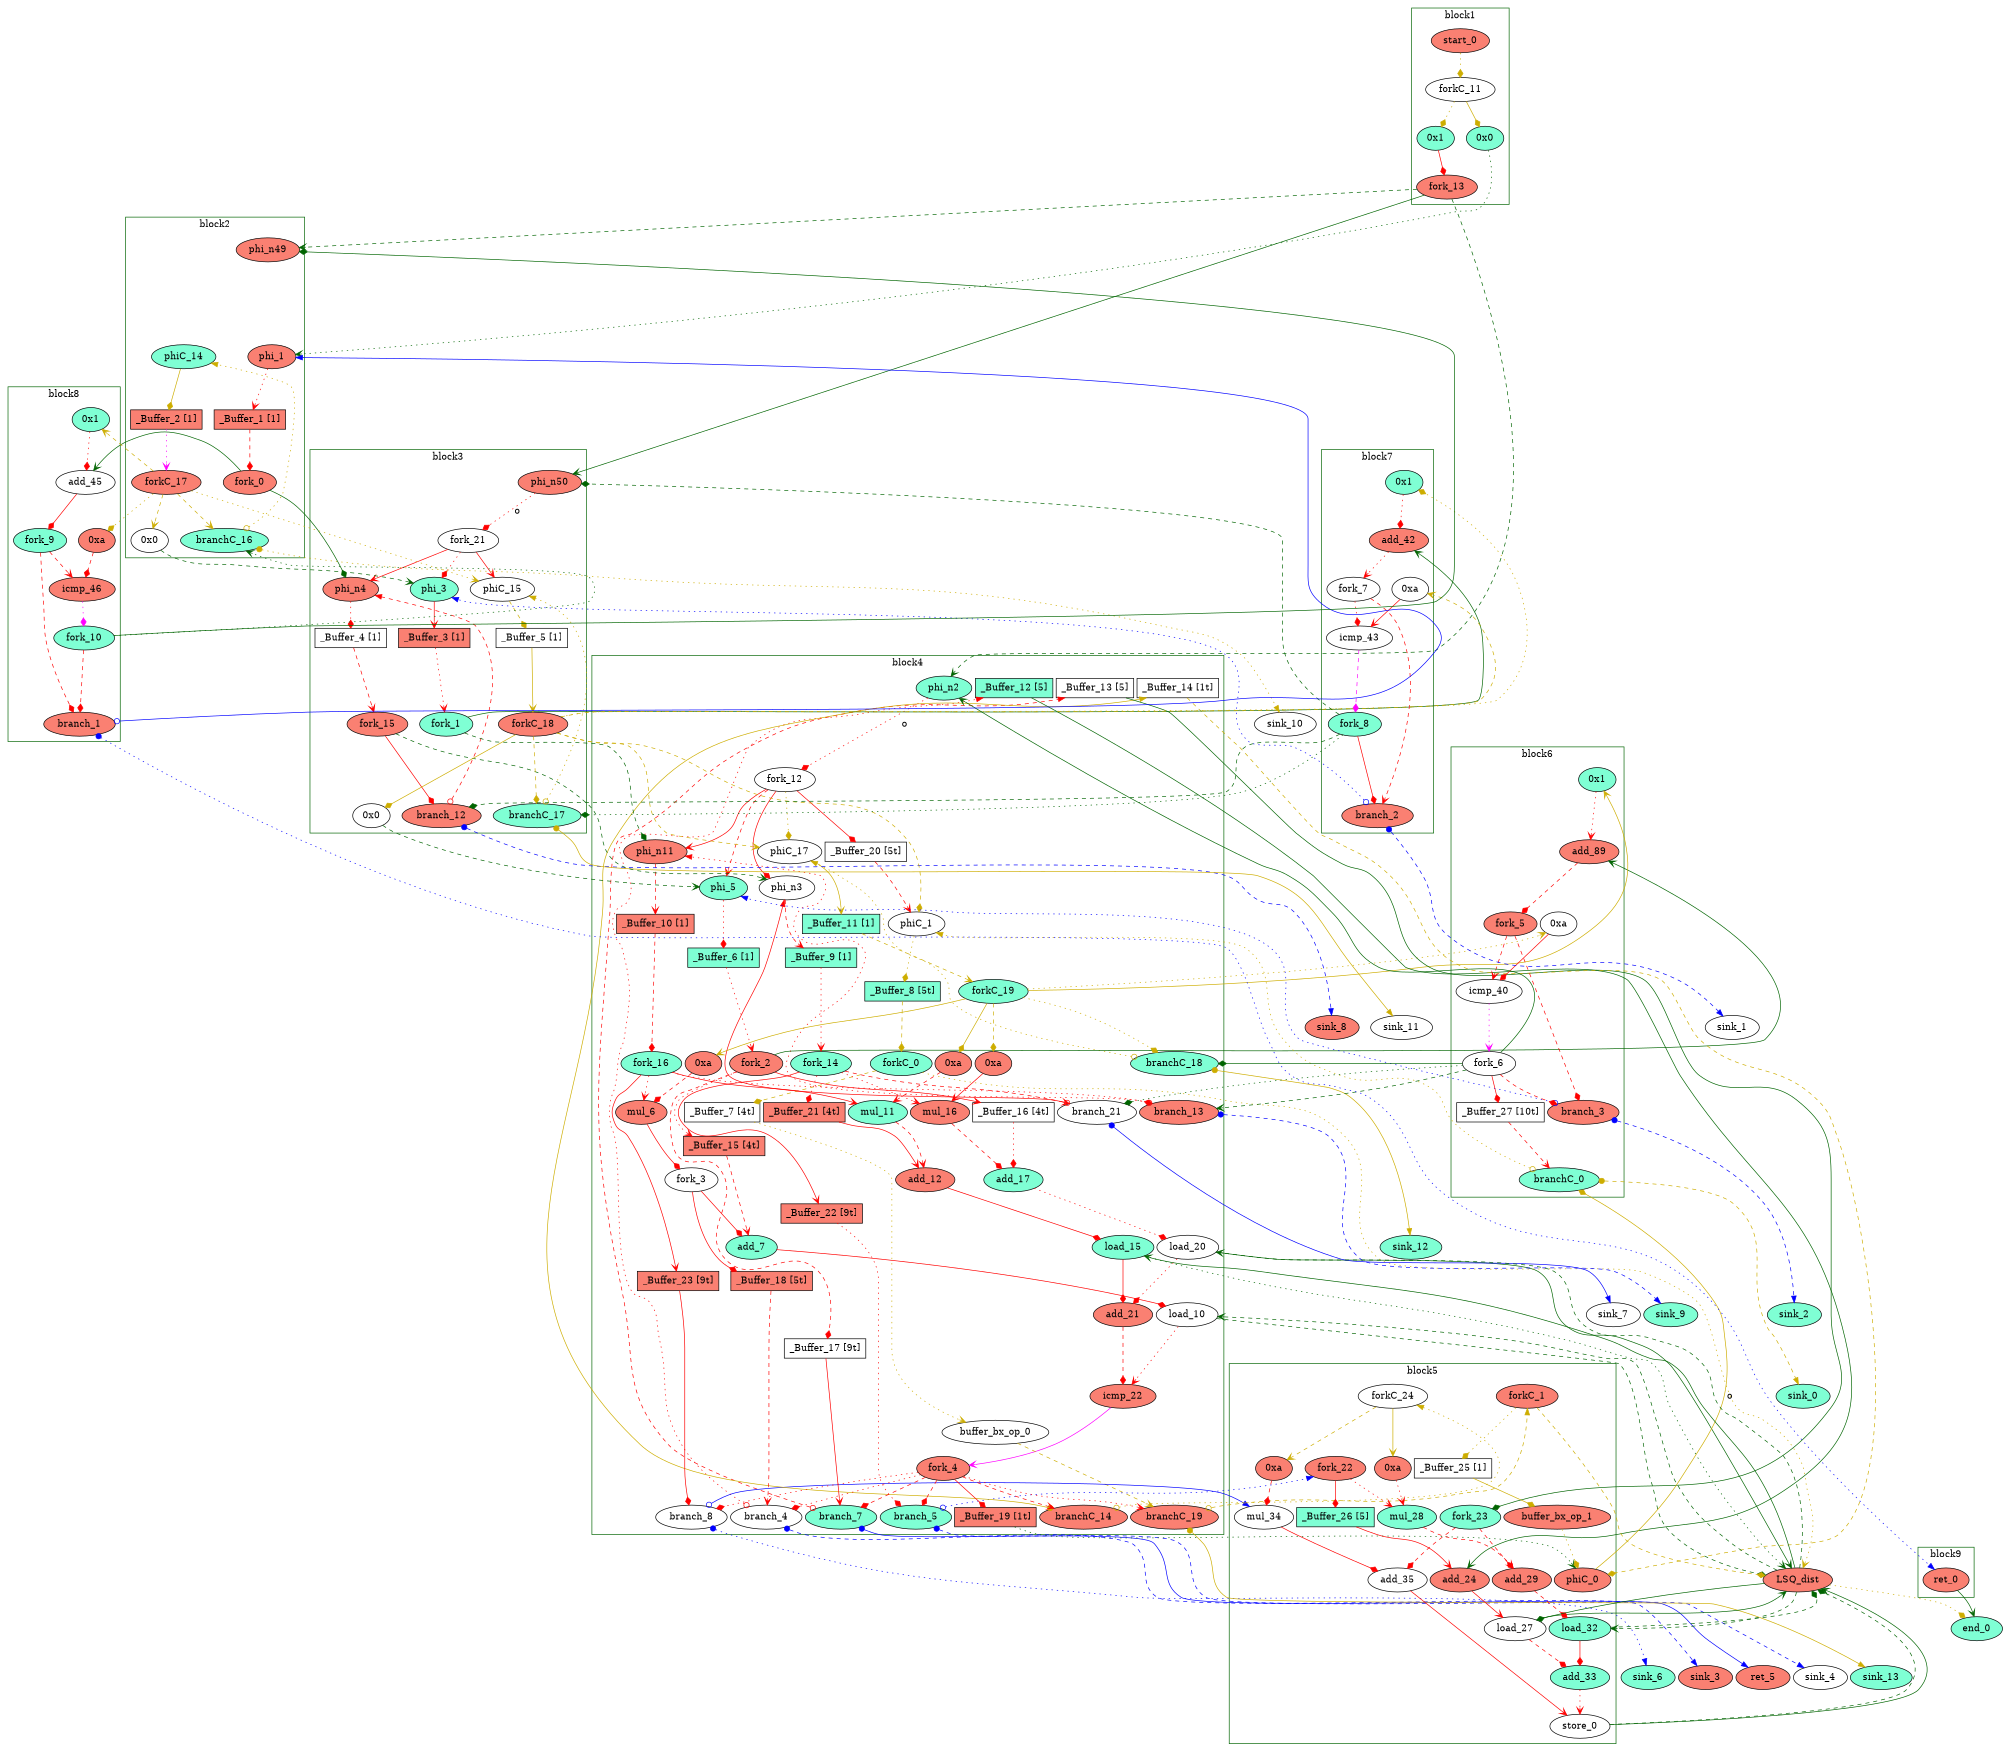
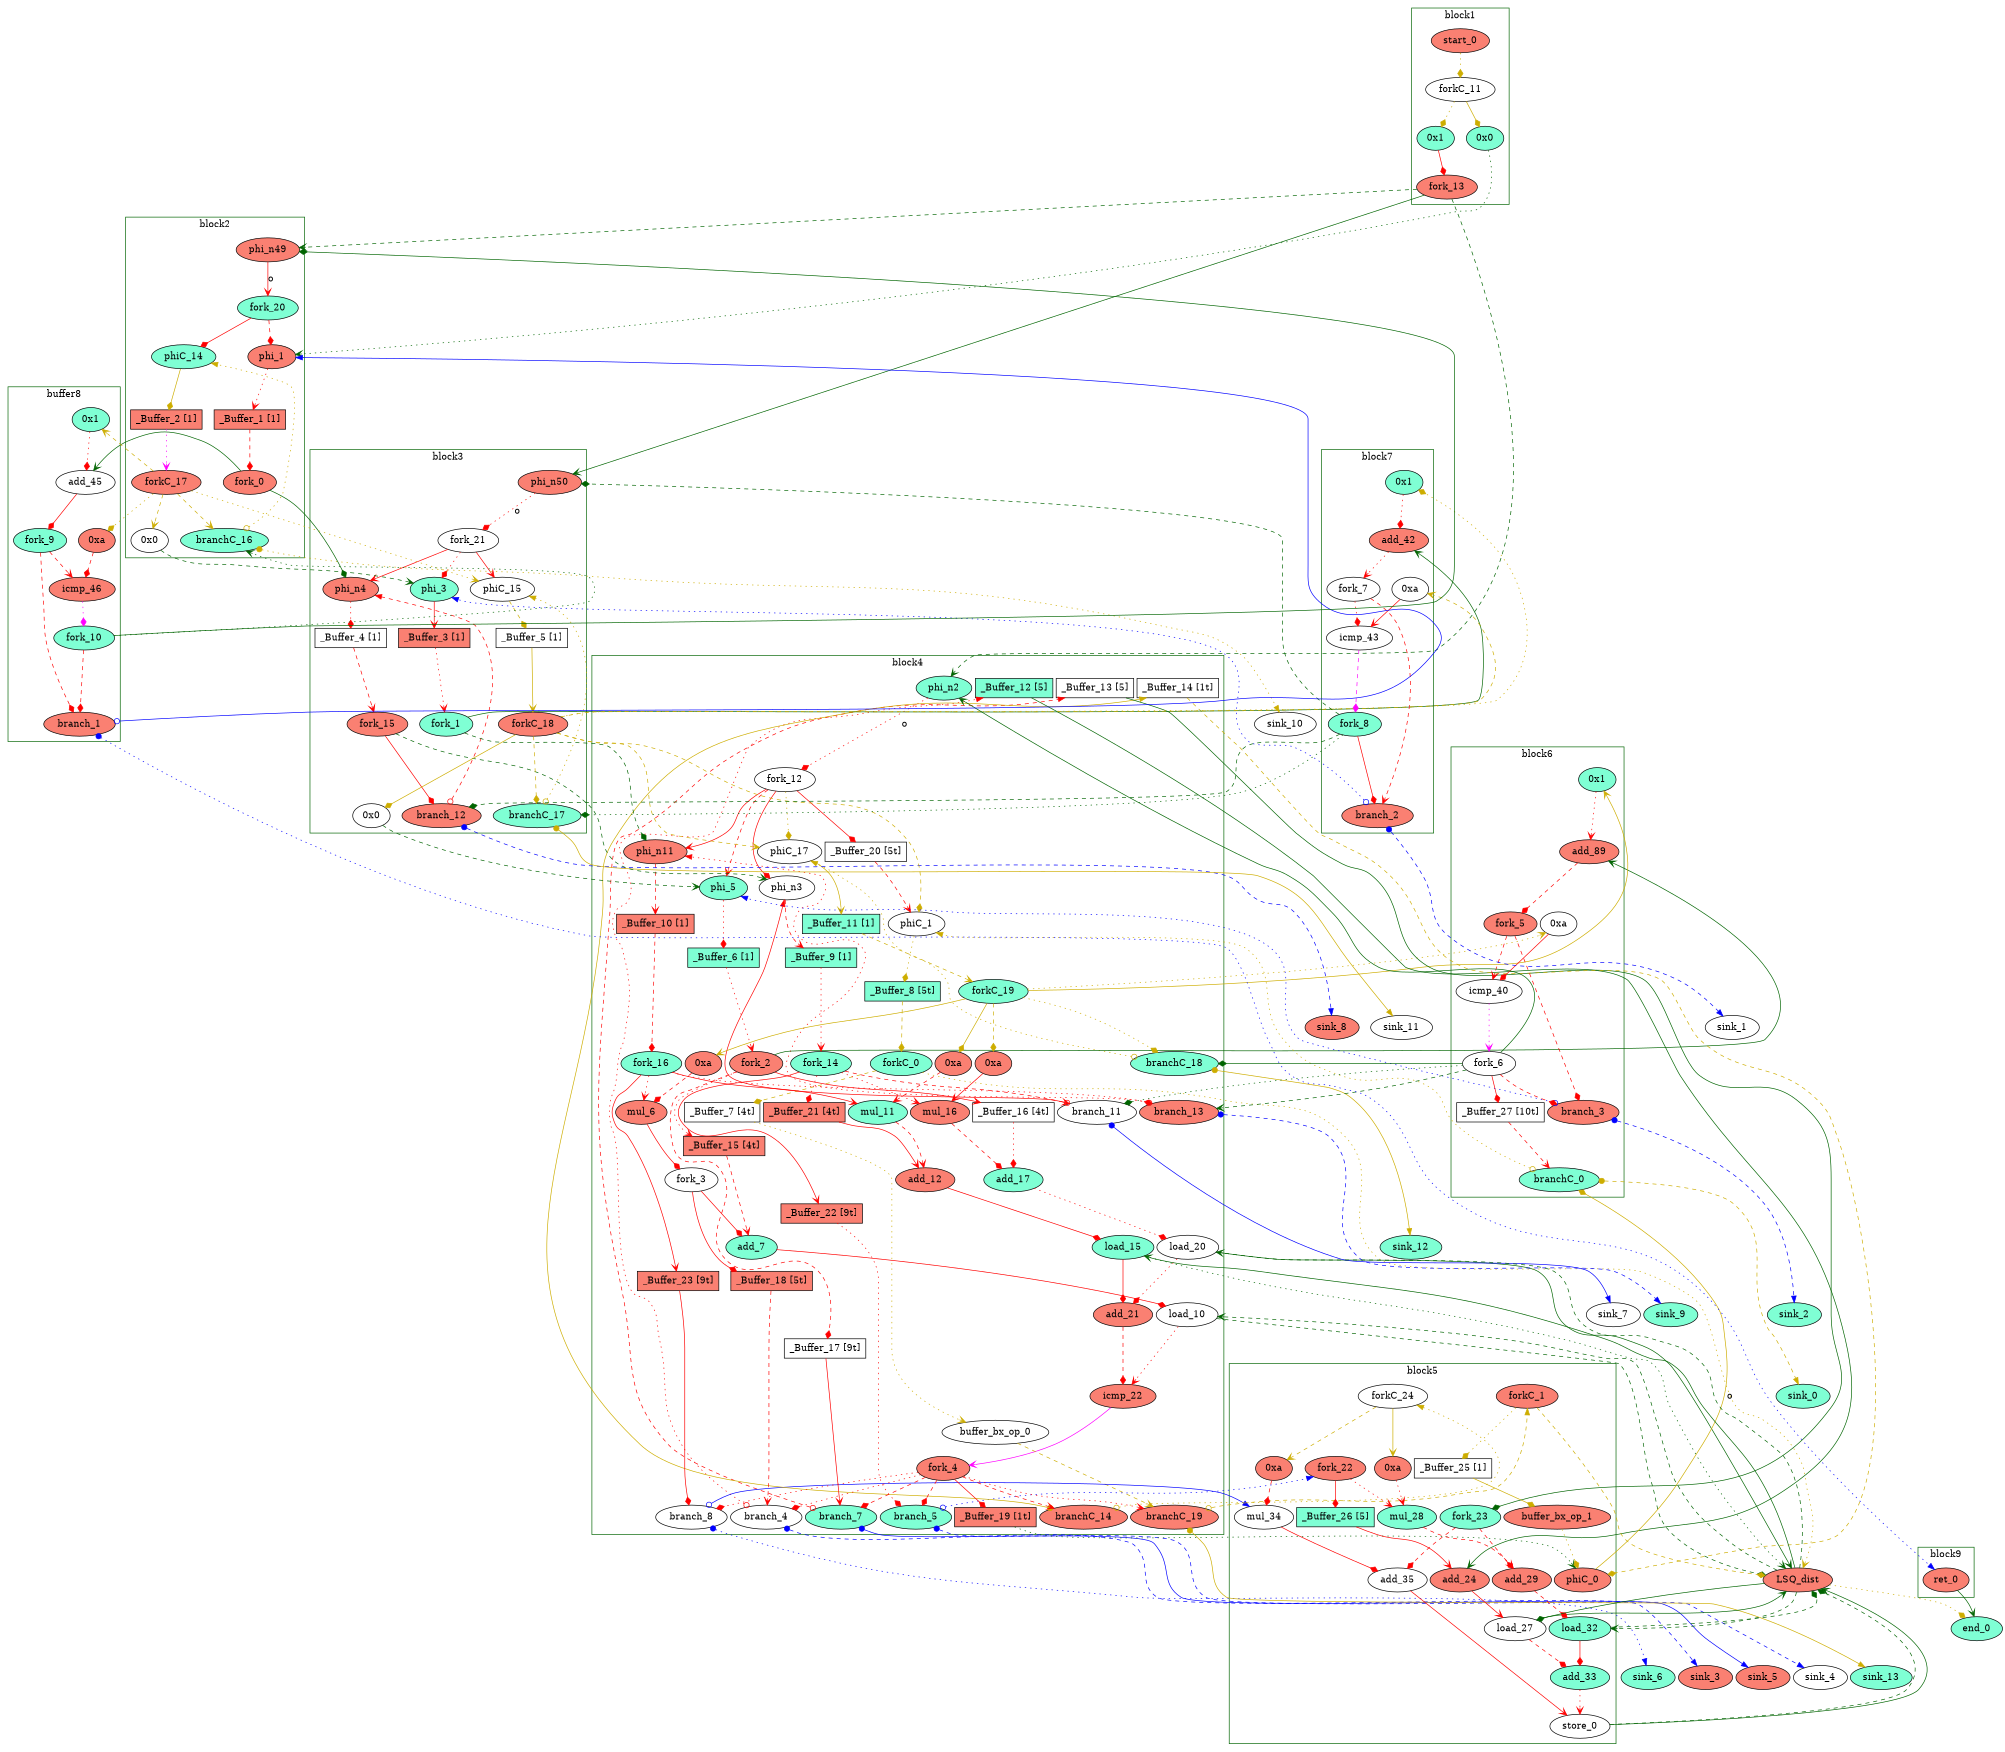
none -> (268, 308)
(64, 394) -> (64, 394)
(1097, 1112) -> (1097, 1112)
(1763, 1677) -> (1763, 1677)
